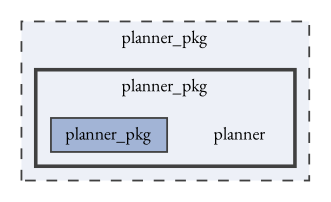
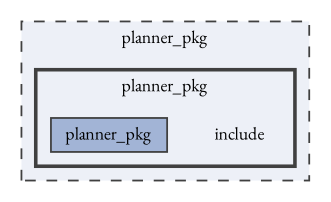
(240, 135) -> (240, 135)
